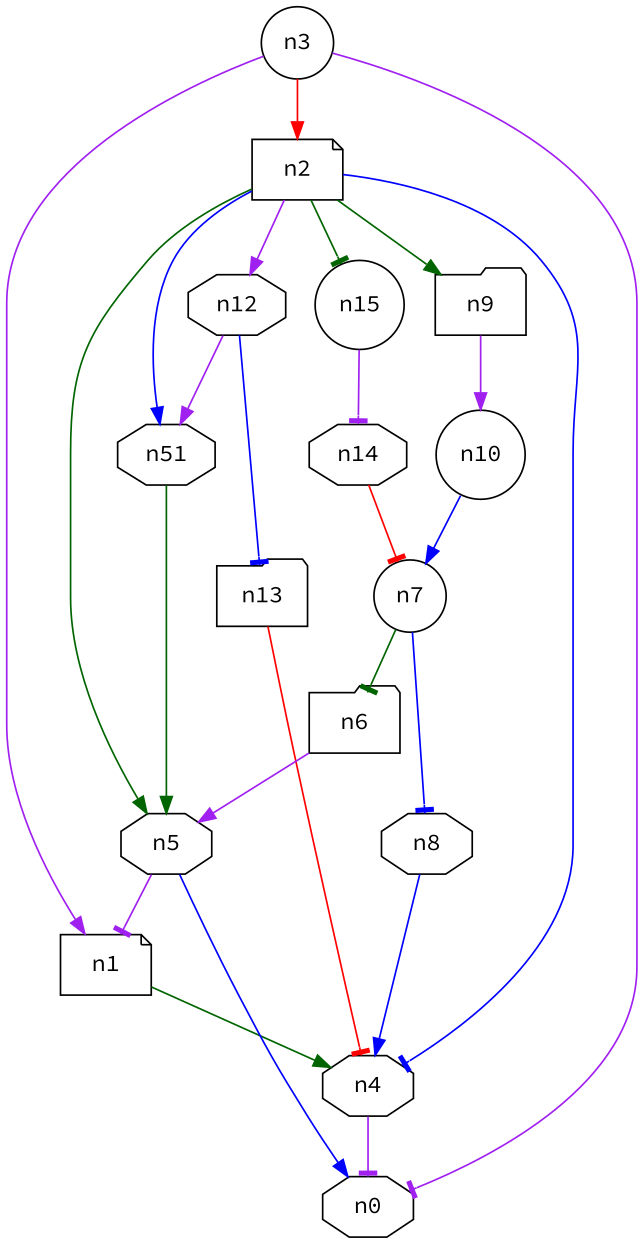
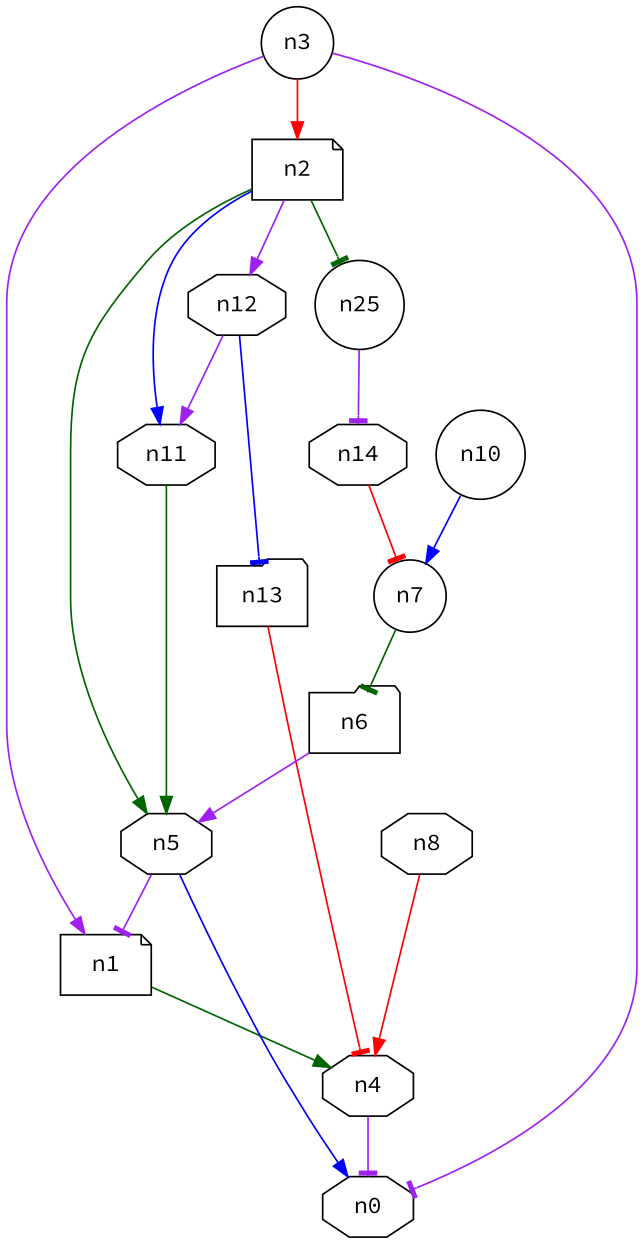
(360, 305) -> (360, 305)
(481, 305) -> none
(166, 455) -> (166, 455)
(573, 578) -> none
(418, 718) -> none
(400, 957) -> (400, 957)
